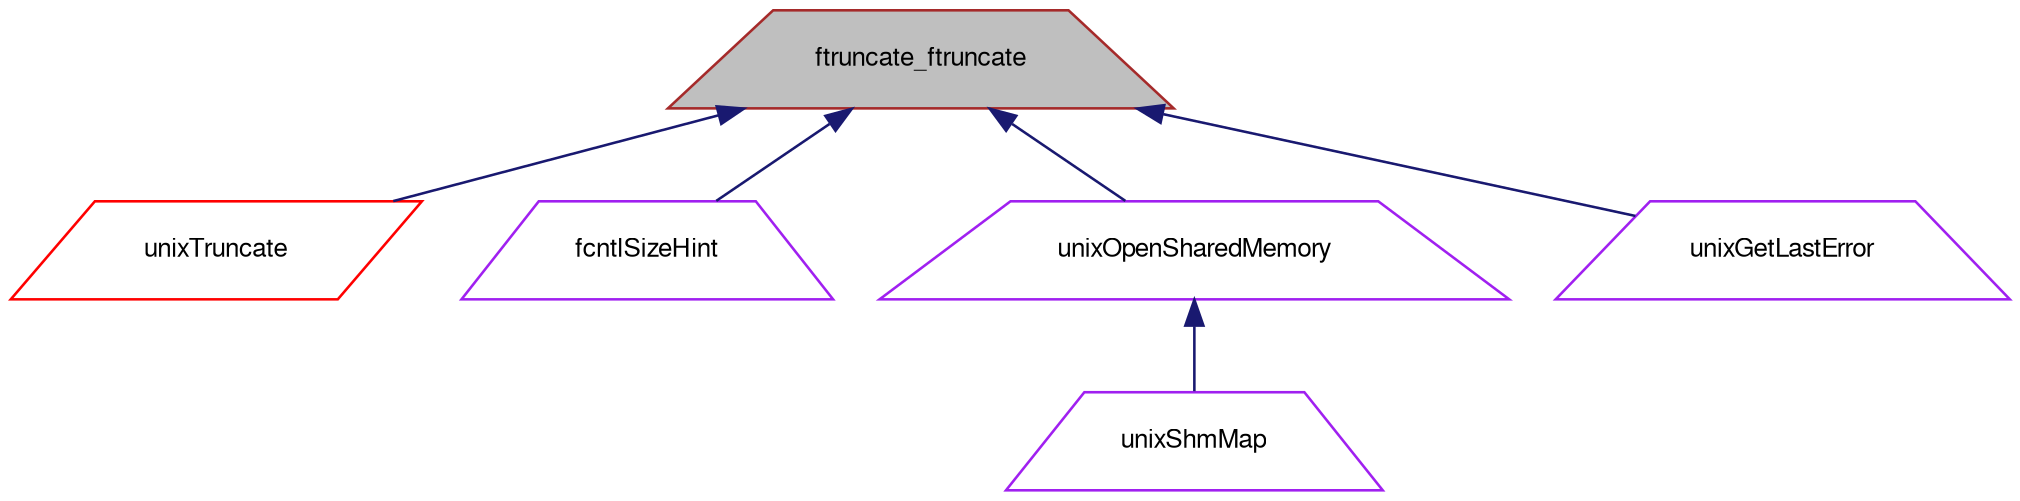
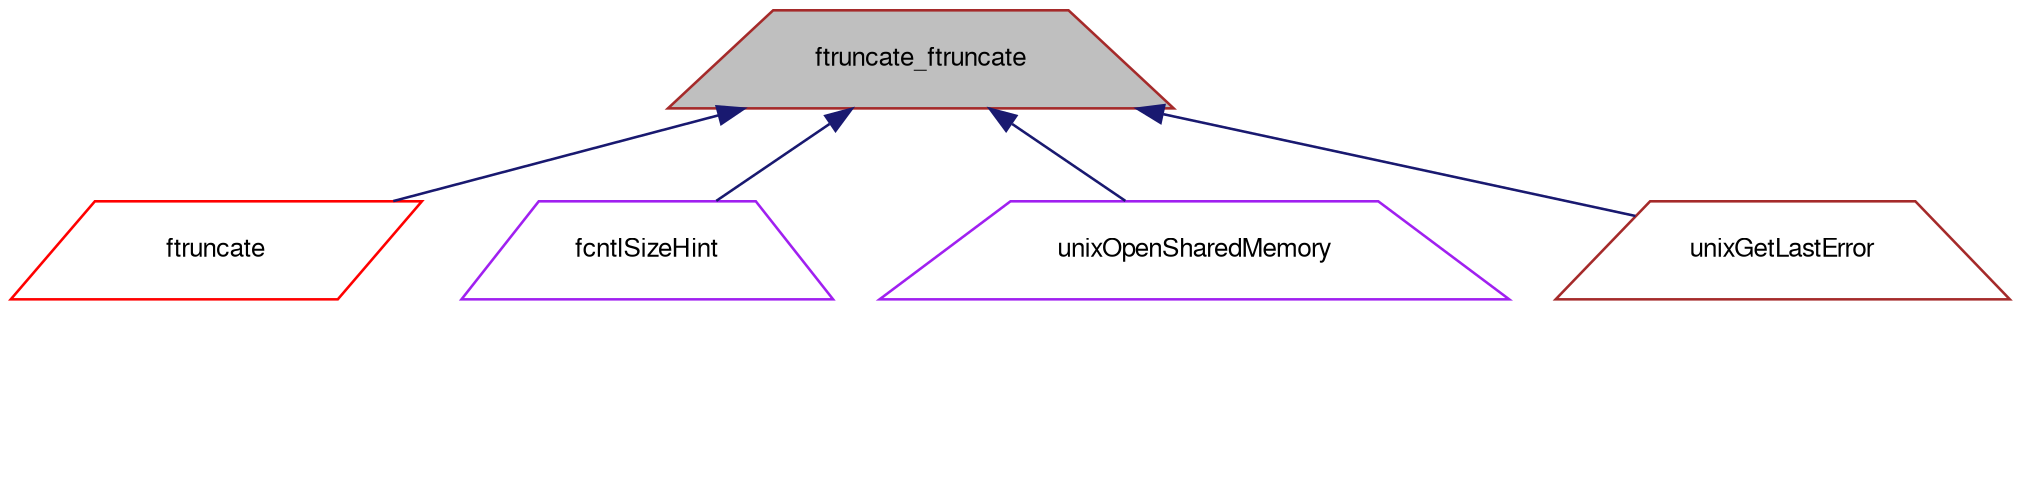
(216, 250) -> (216, 250)
(1783, 250) -> (1783, 250)
(1194, 441) -> none
